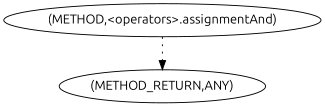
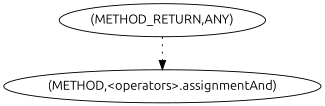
(162, 49) -> (162, 49)
